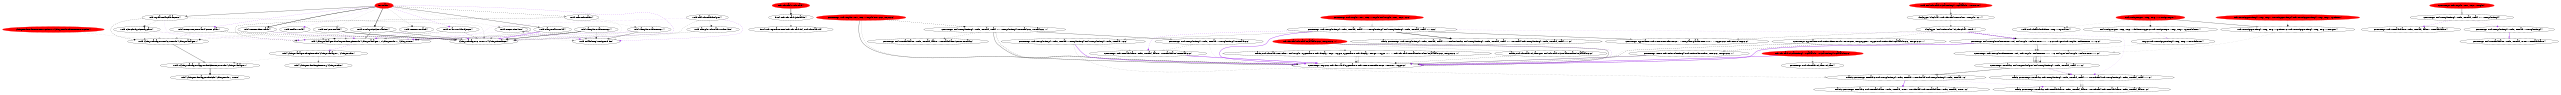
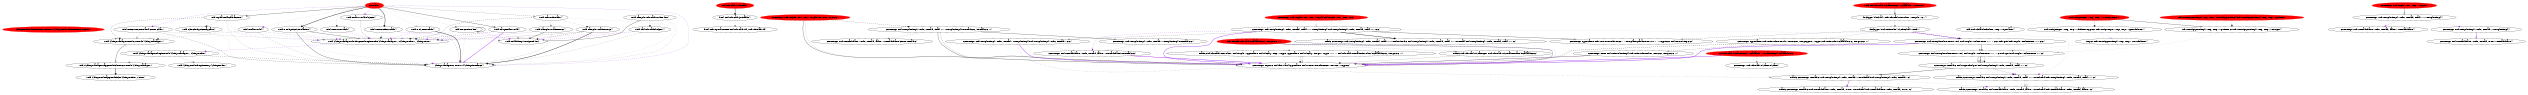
none -> (573, 23)
(710, 23) -> (650, 22)
(655, 35) -> (596, 38)
(471, 36) -> (315, 60)
